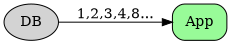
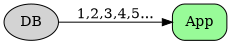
(115, 15) -> (115, 15)
